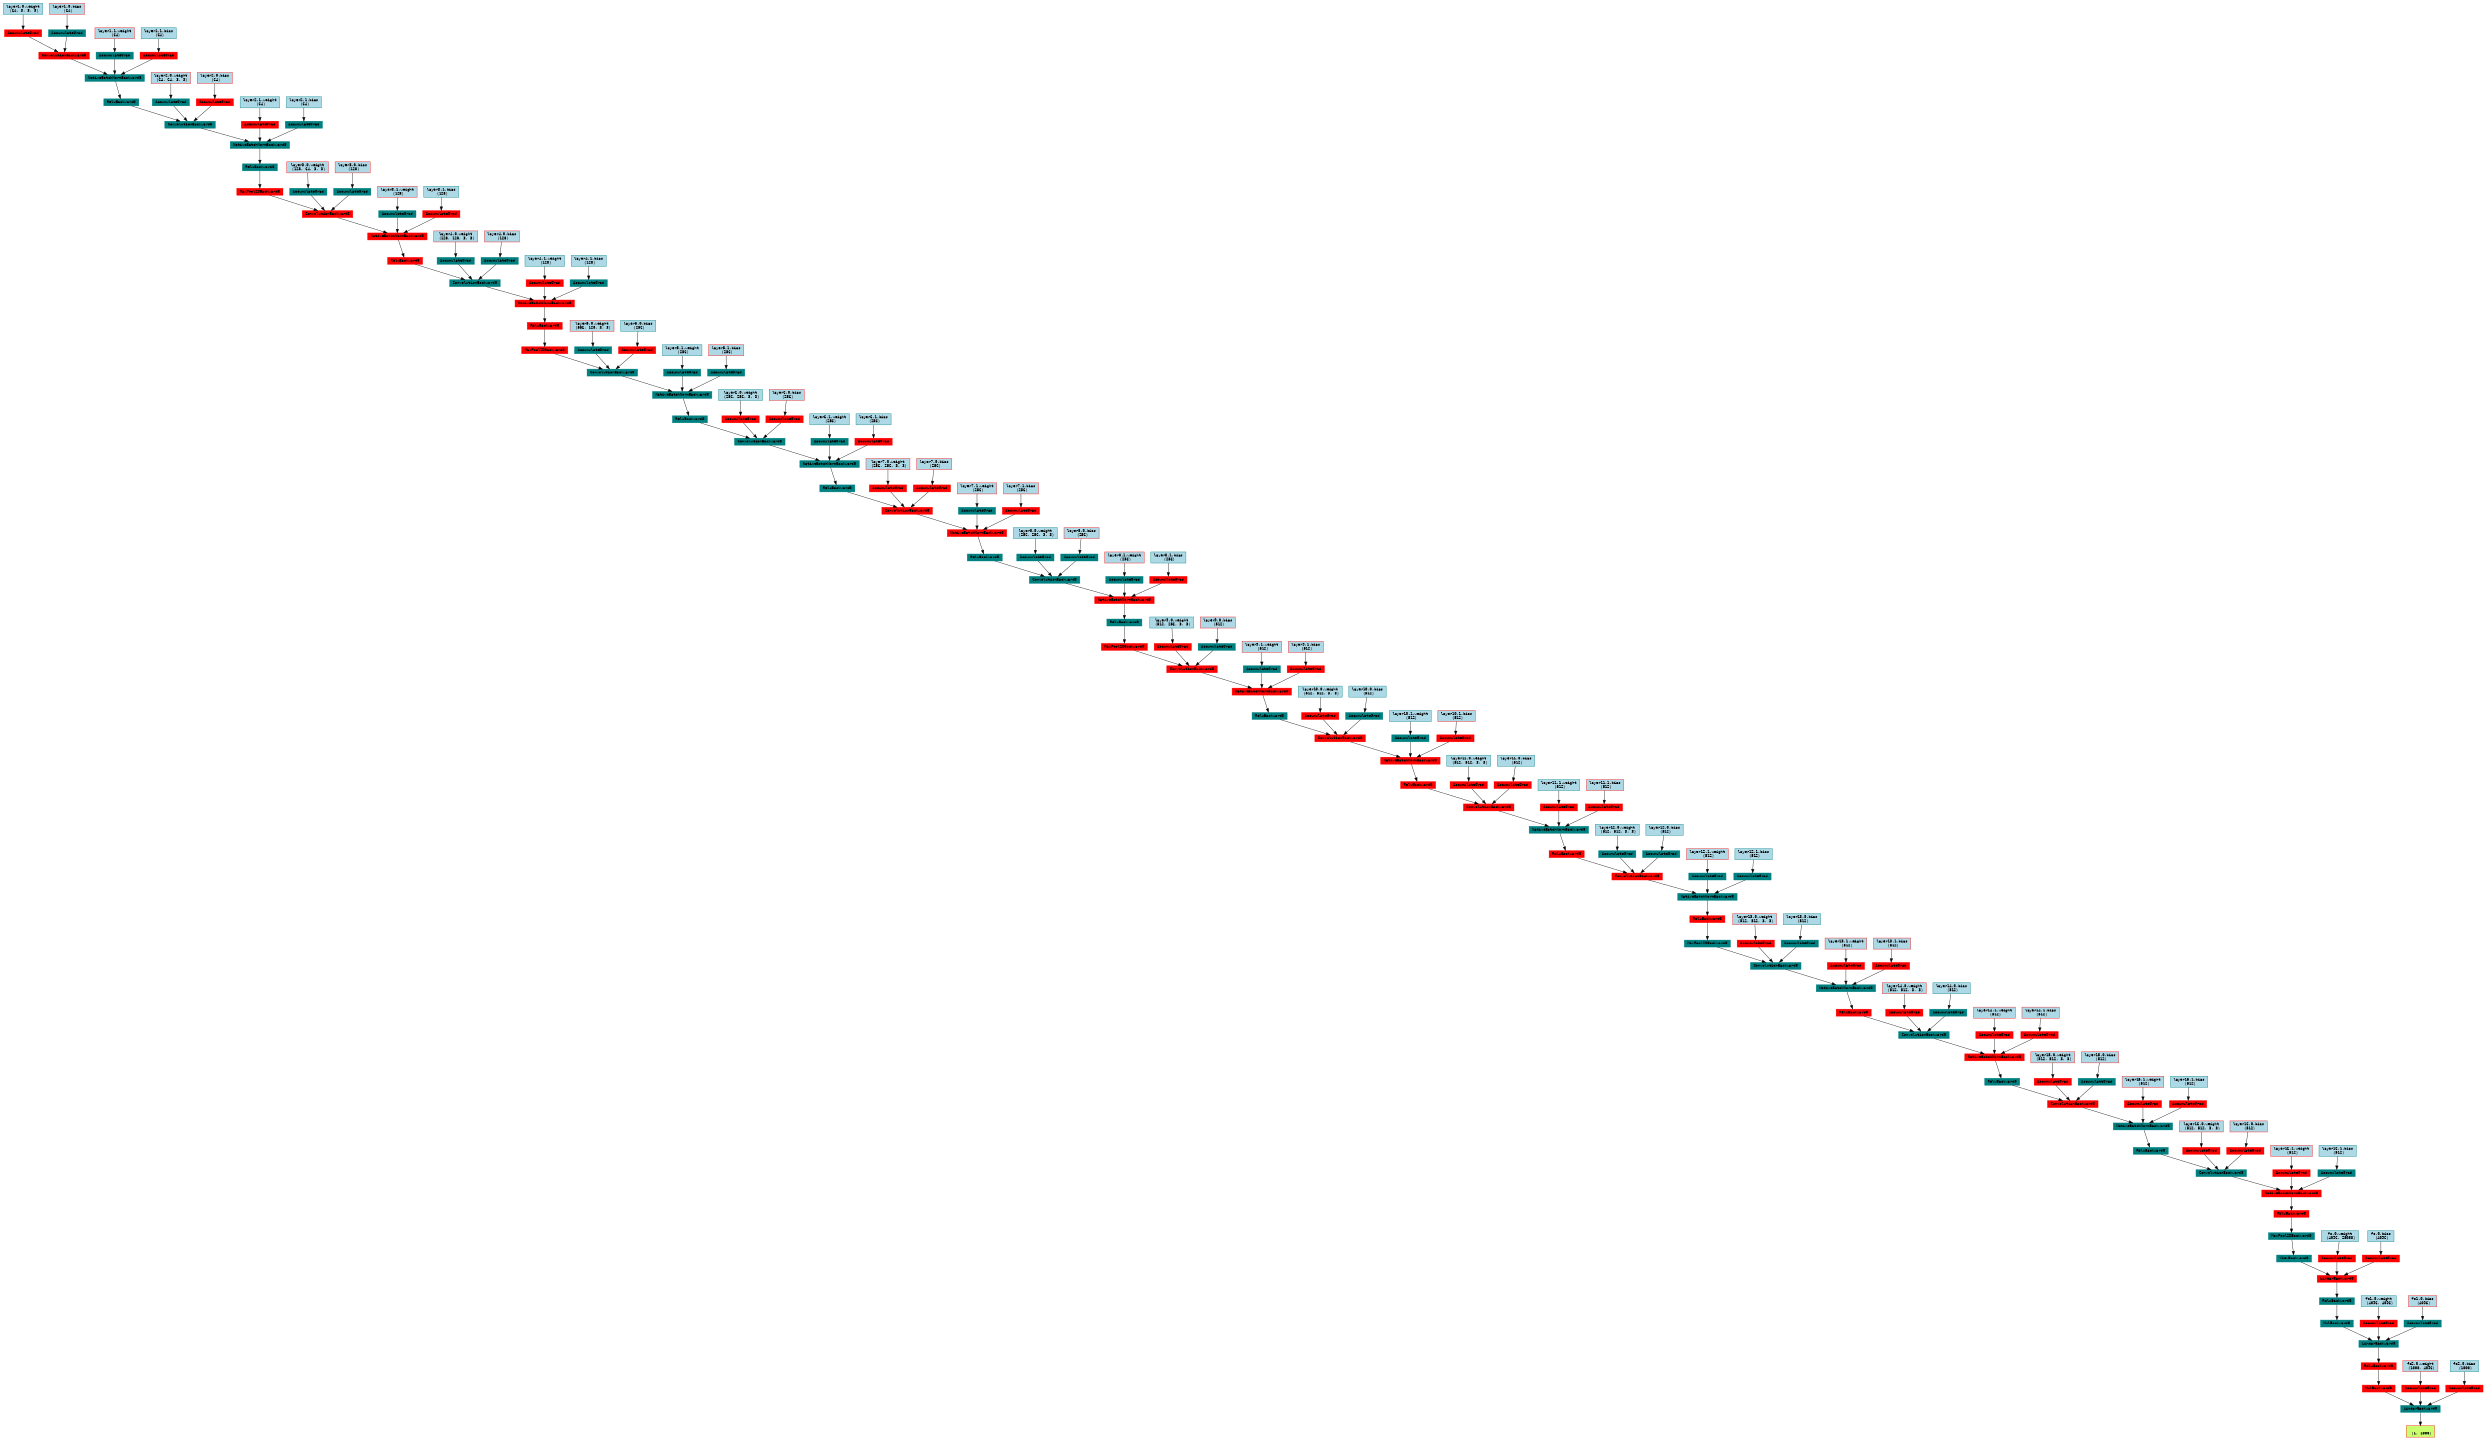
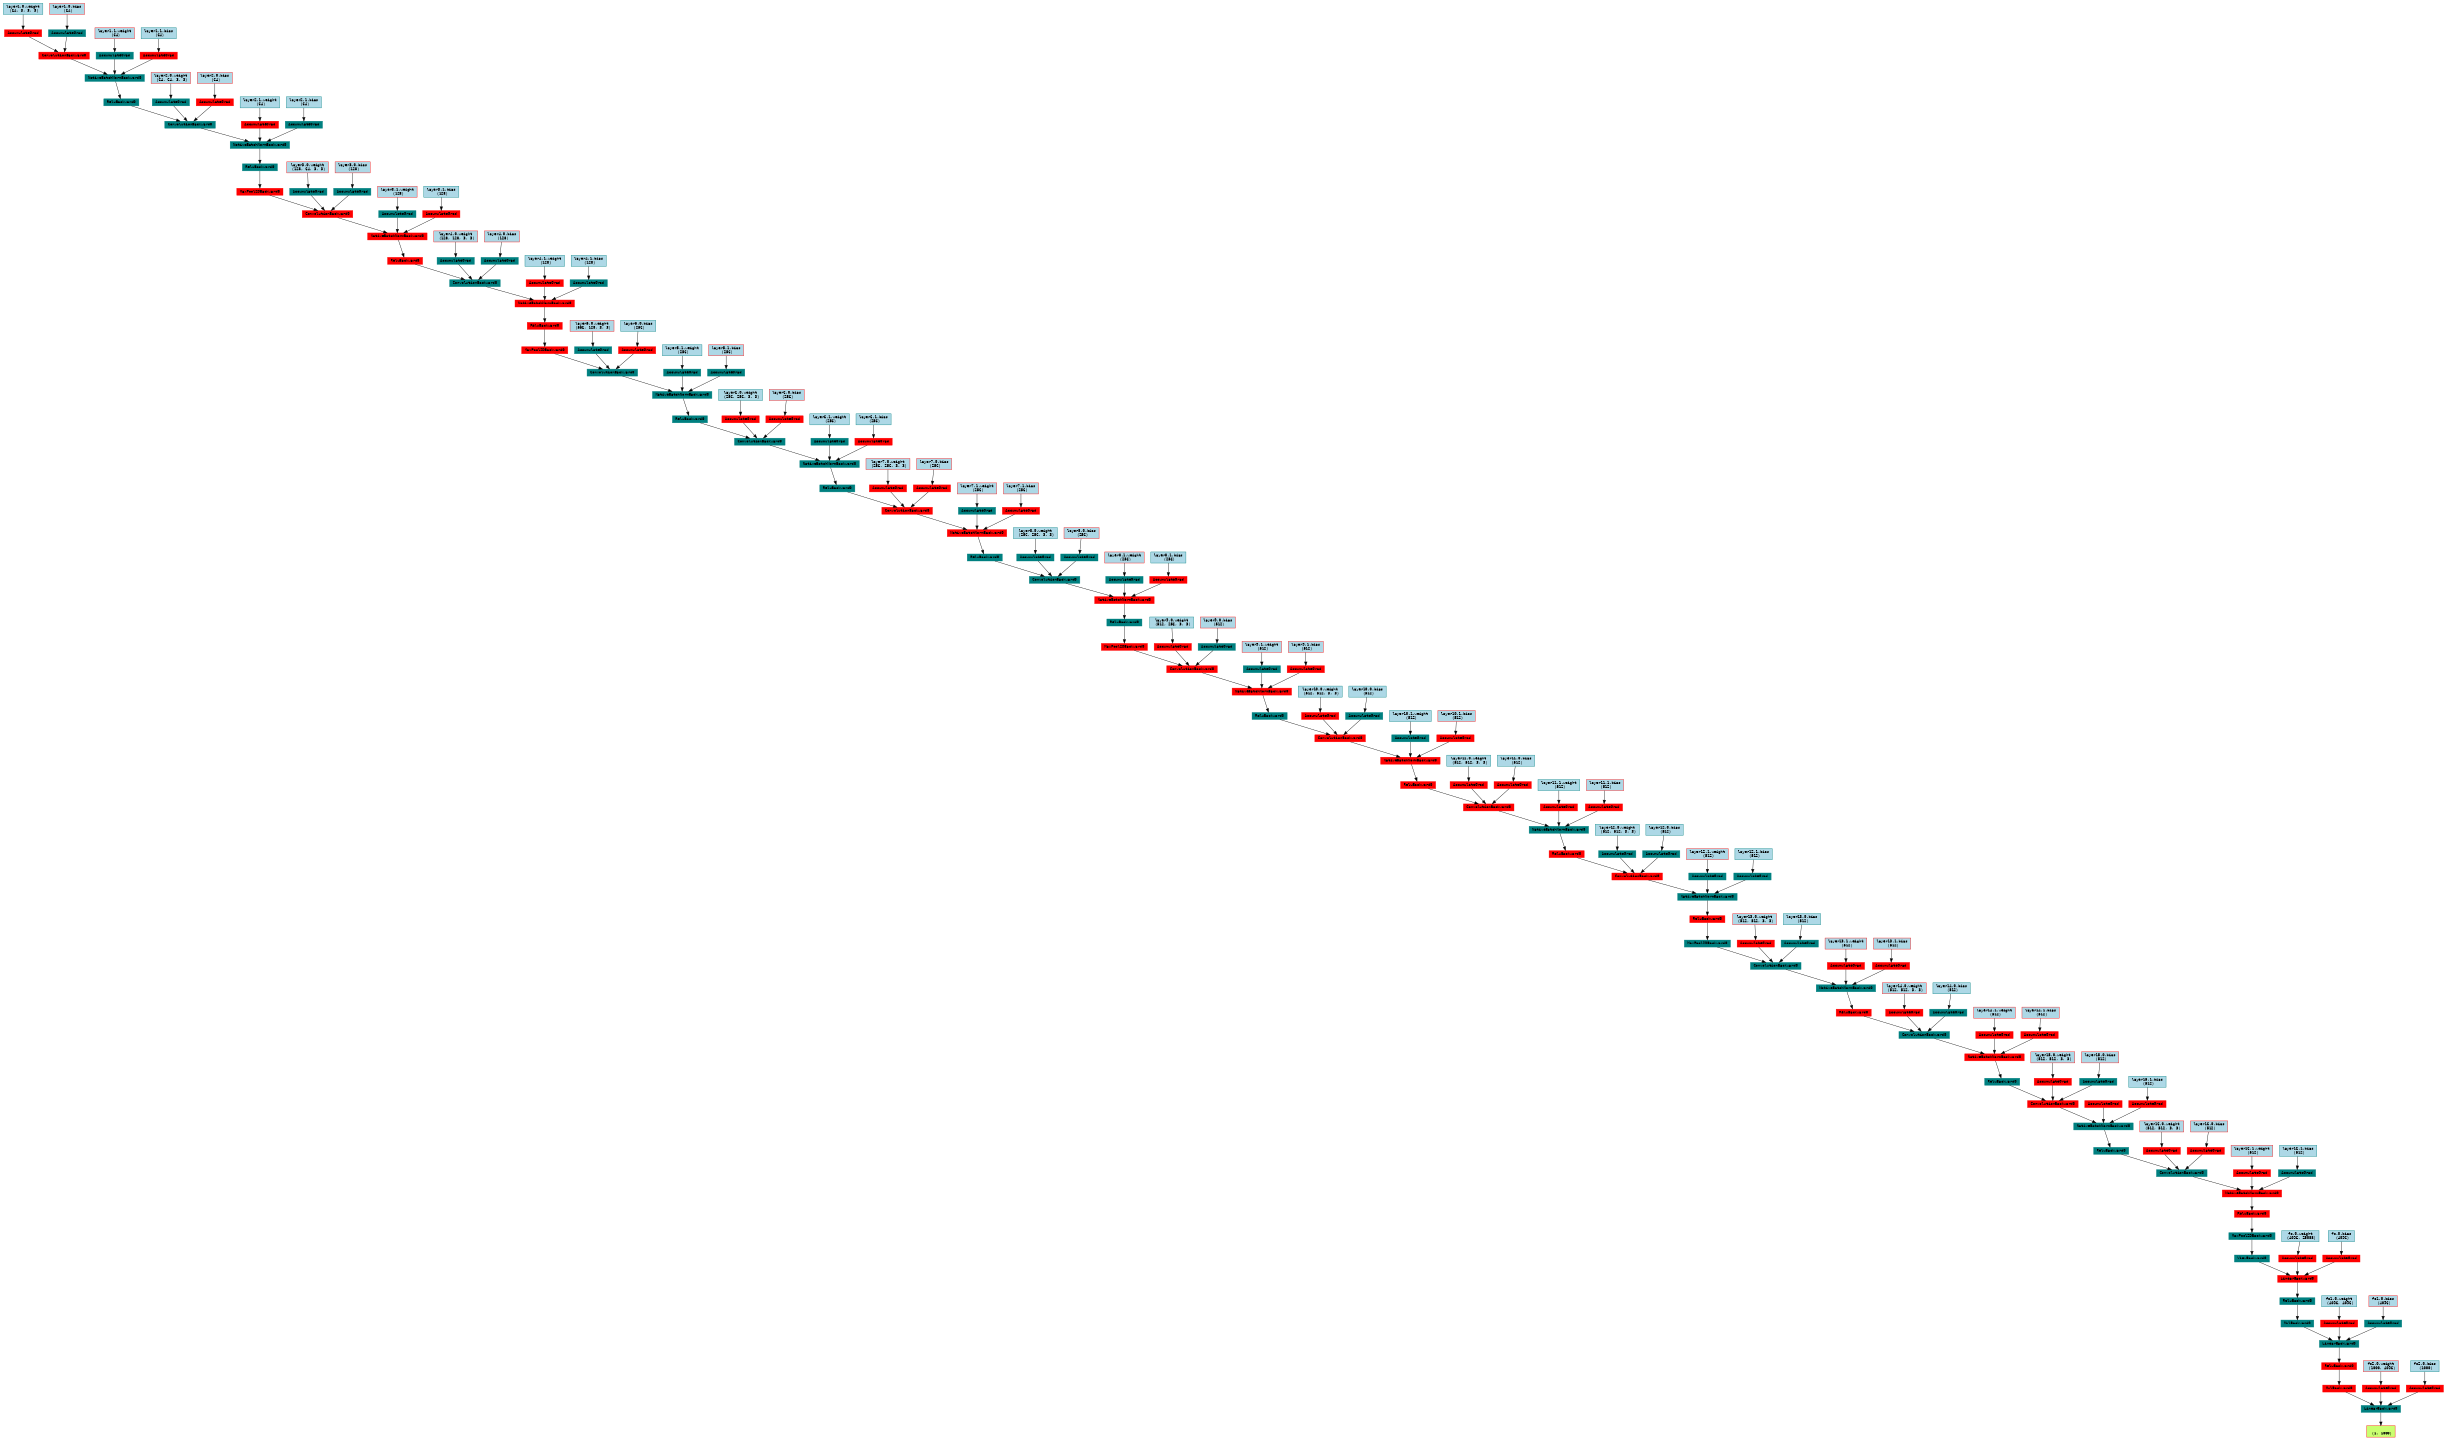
(2143, 1082) -> none
